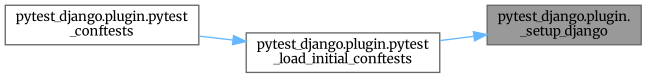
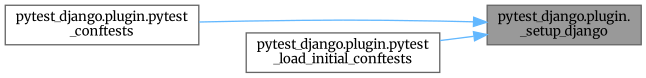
(216, 38) -> (336, 20)
